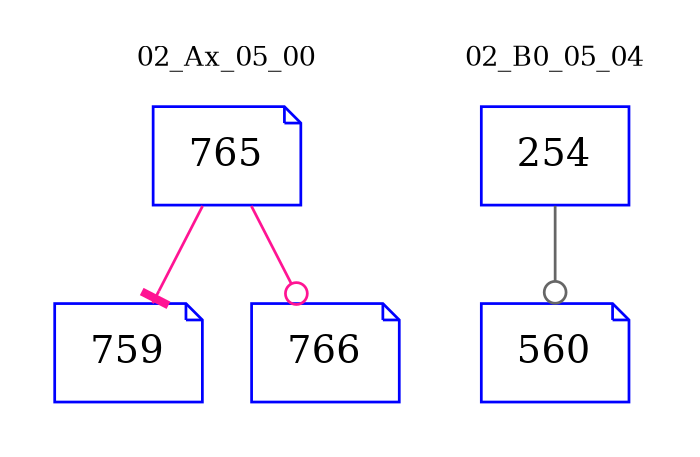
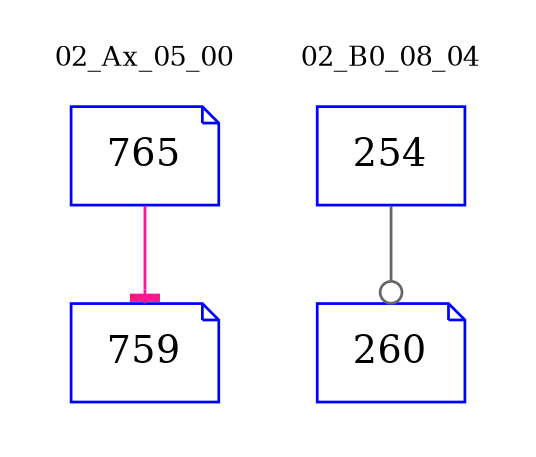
(555, 59) -> (391, 59)
(325, 353) -> none
(555, 353) -> (391, 353)
